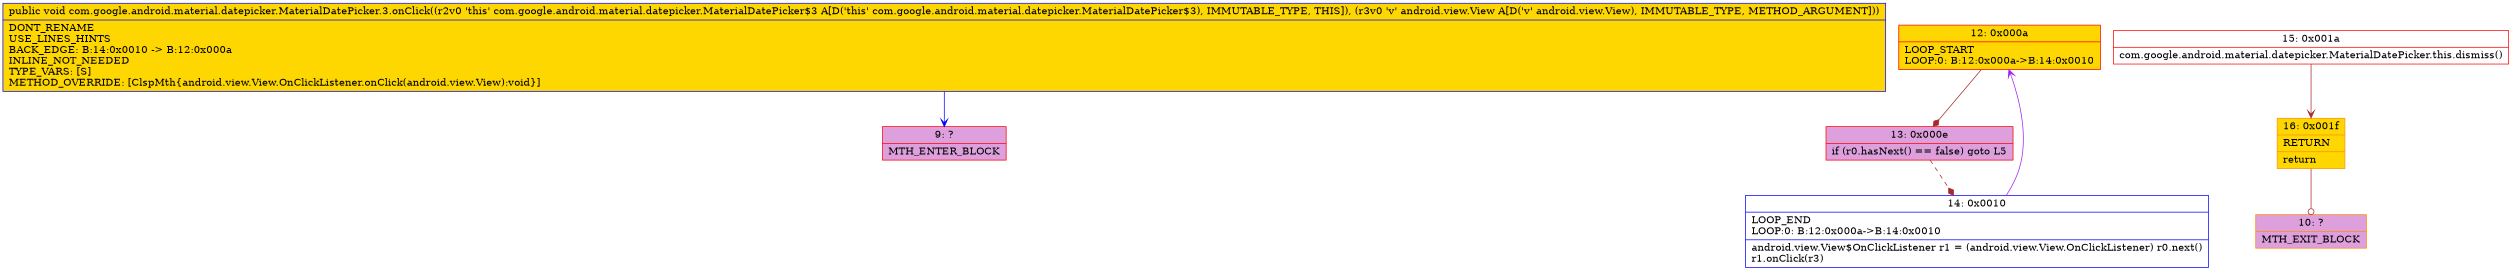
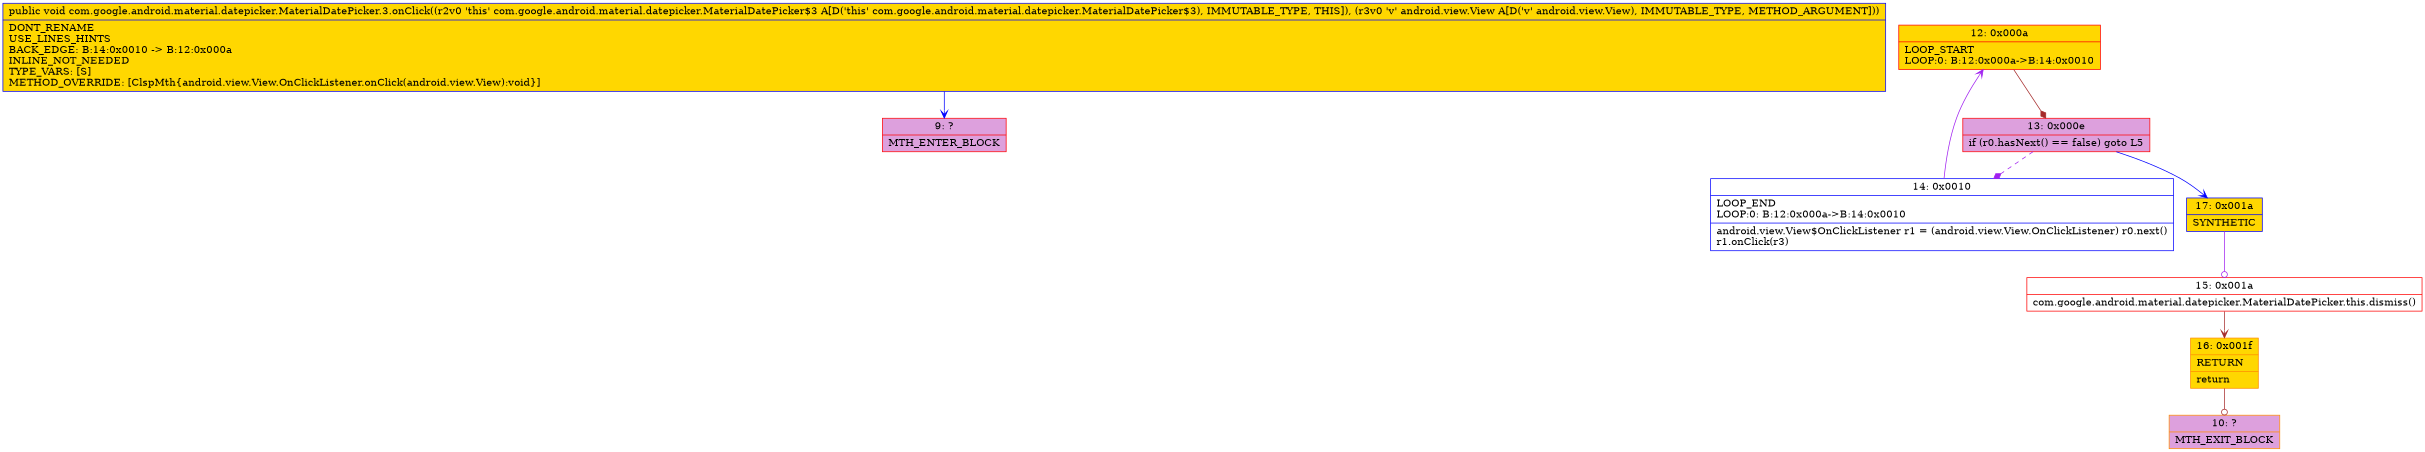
(1939, 174) -> (2017, 163)
none -> (2224, 215)
